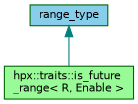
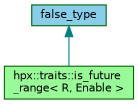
(69, 15) -> (69, 15)
